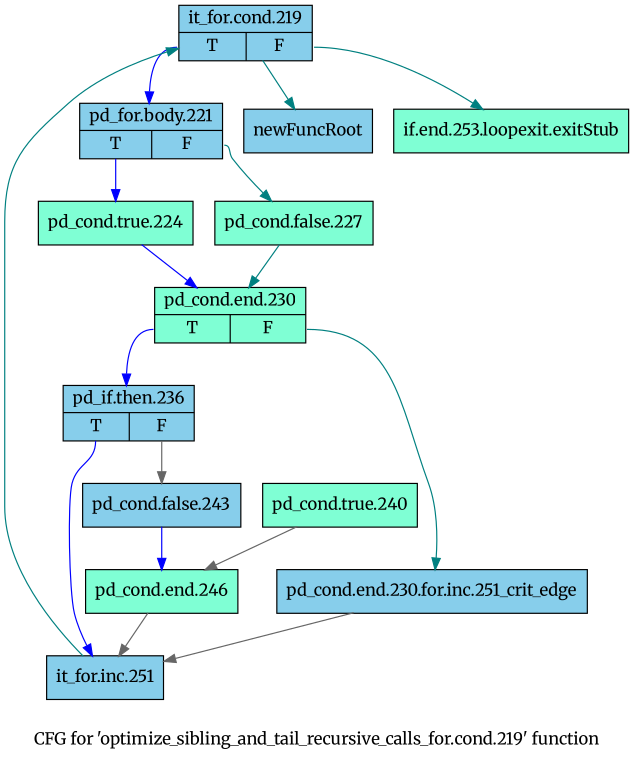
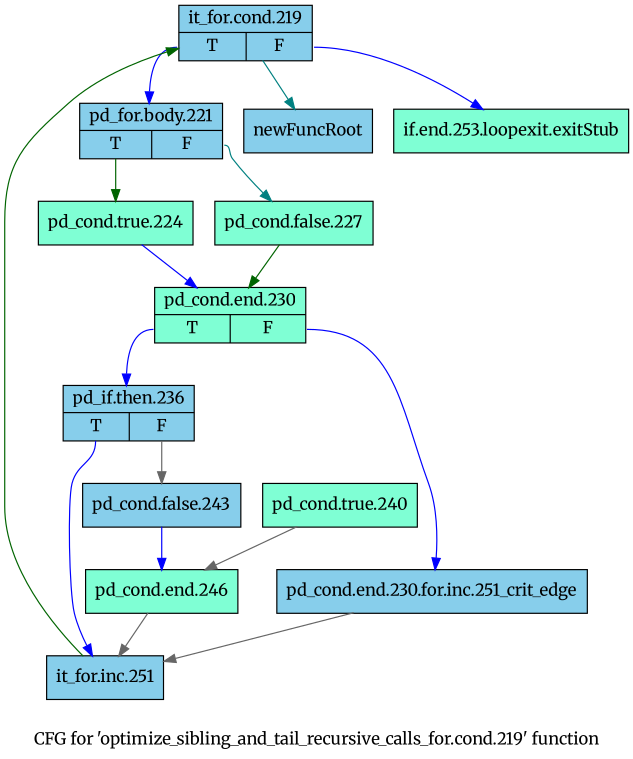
(397, 65) -> (397, 65)
(116, 174) -> (116, 174)
(268, 261) -> (268, 261)
(5, 324) -> (5, 324)
(407, 418) -> (407, 418)
